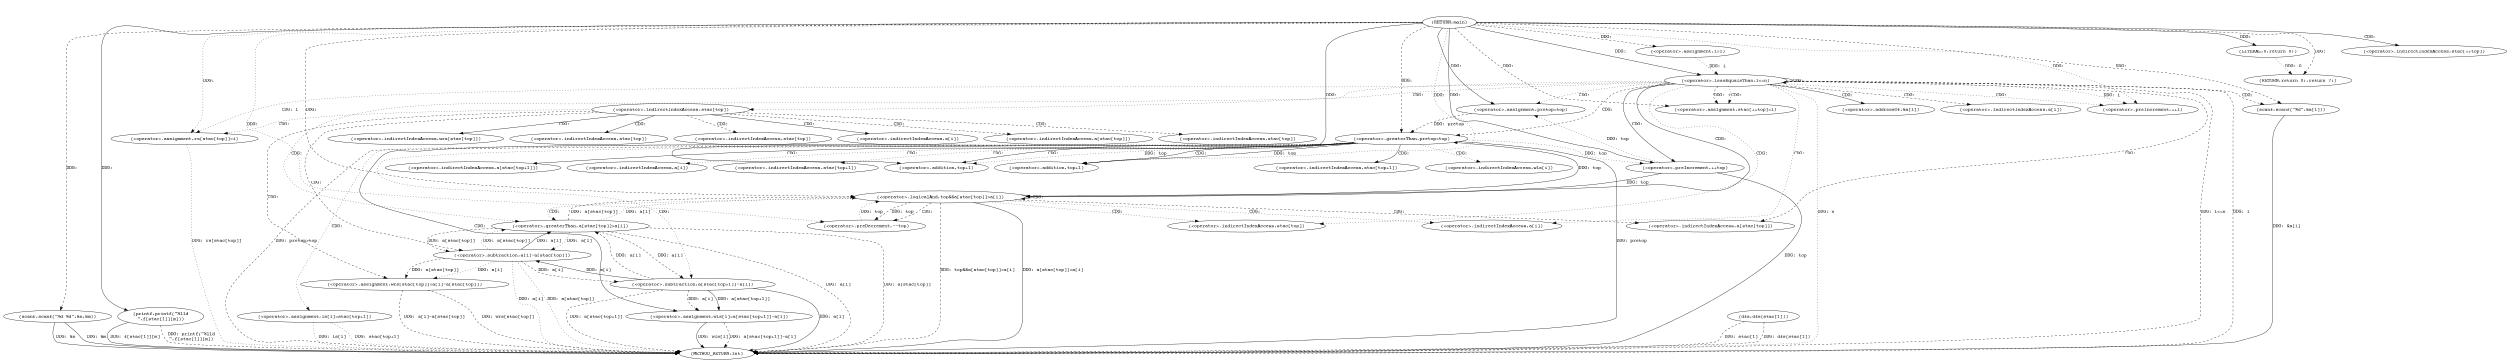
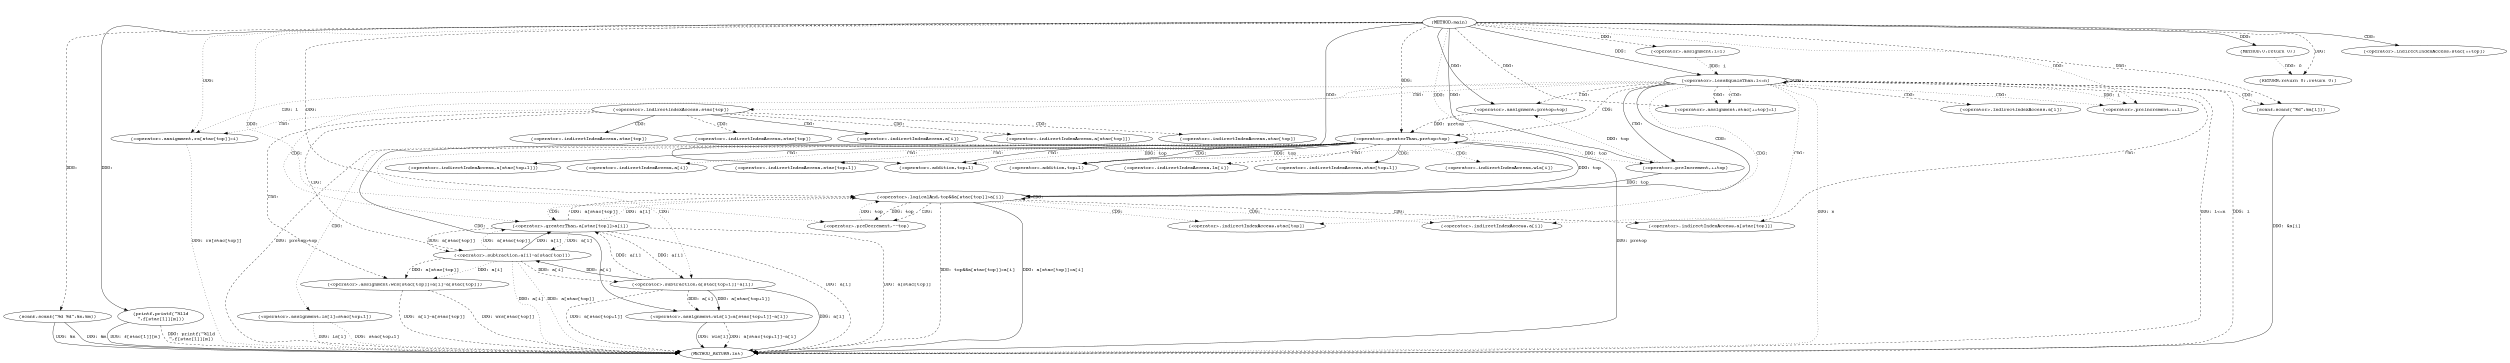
(1449, 22) -> (1449, 22)
(2268, 51) -> (2268, 51)
(2298, 80) -> (2298, 80)
(1604, 89) -> (1604, 89)
(1881, 110) -> none
(416, 139) -> none
none -> (1176, 168)
(1763, 316) -> none
(1590, 344) -> none
